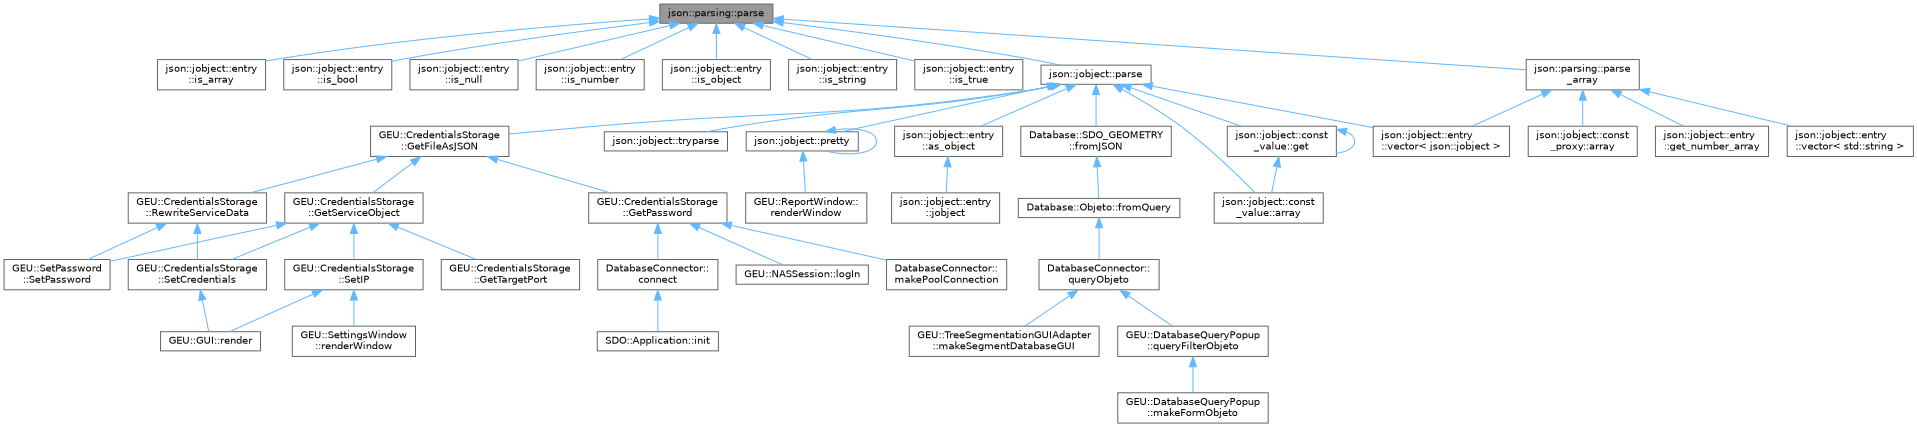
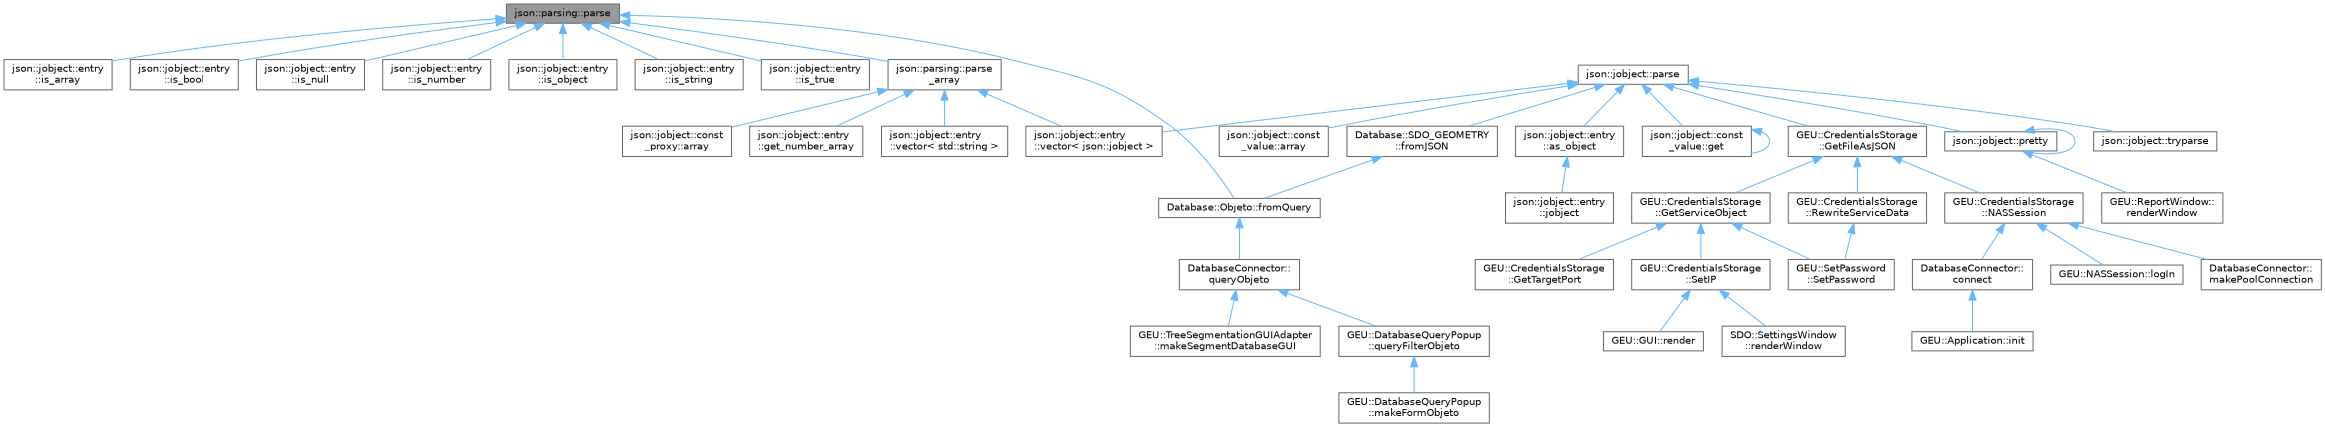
(922, 42) -> (956, 48)
(1274, 180) -> none
(658, 208) -> (2014, 208)
(197, 275) -> none
(354, 341) -> (1784, 341)
(658, 341) -> (1972, 341)
